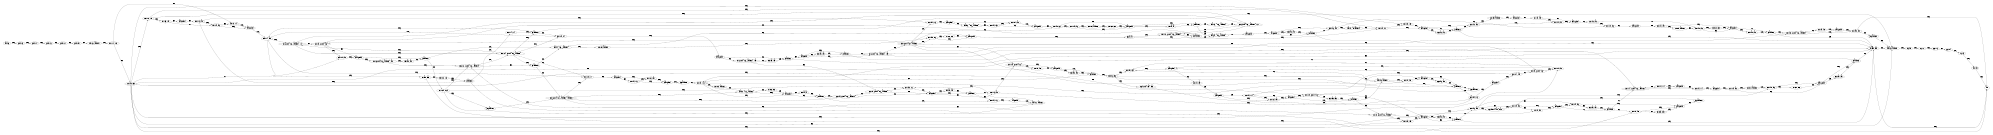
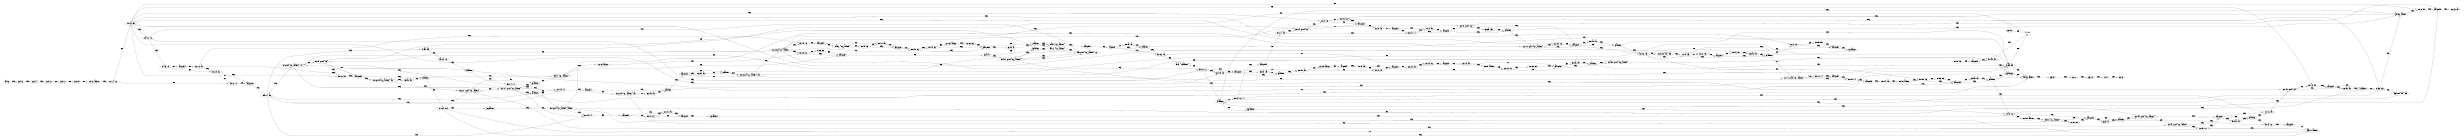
(1810, 31) -> none
(1968, 60) -> none
(1450, 84) -> (1211, 85)
